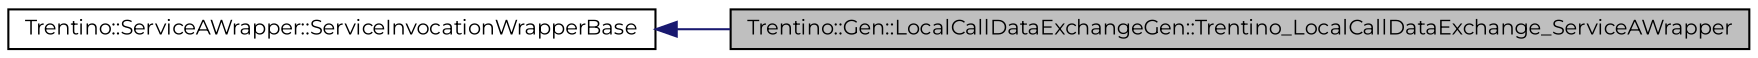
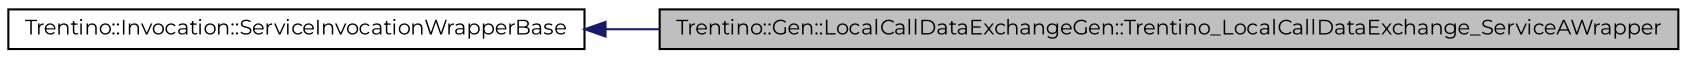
(332, 29) -> (296, 29)
